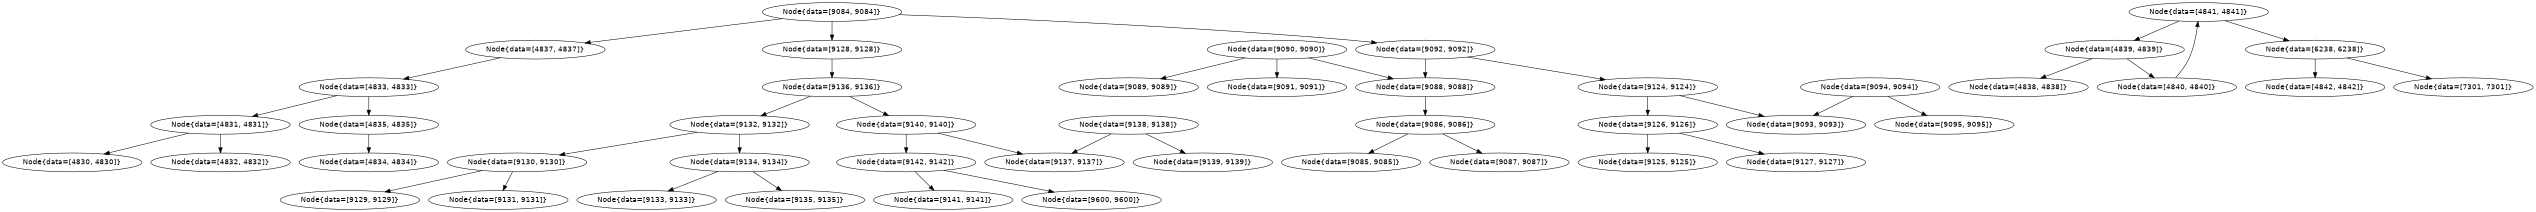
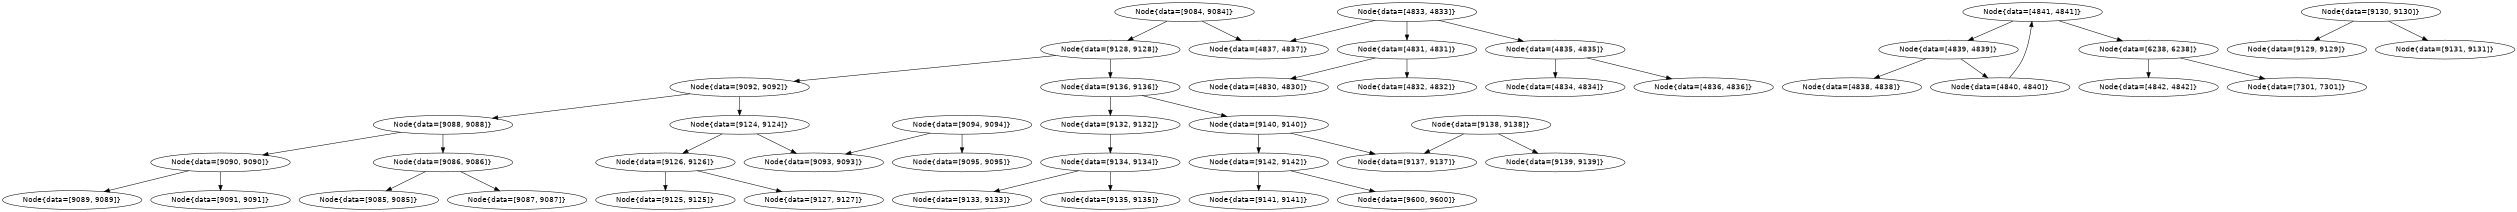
(1135, 25) -> (928, 68)
(455, 68) -> (1335, 30)
(1348, 68) -> (334, 143)
none -> (1704, 87)
(631, 143) -> none
